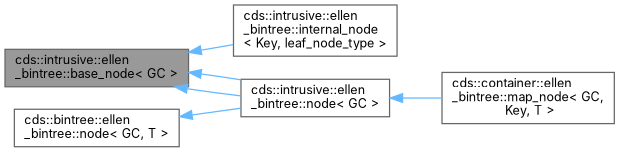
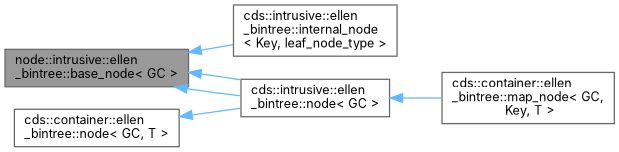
(97, 68) -> (97, 68)
(97, 128) -> (97, 128)
